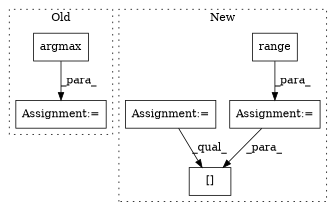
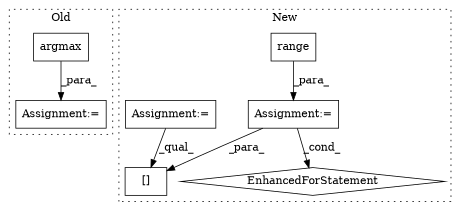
none -> (313, 181)
